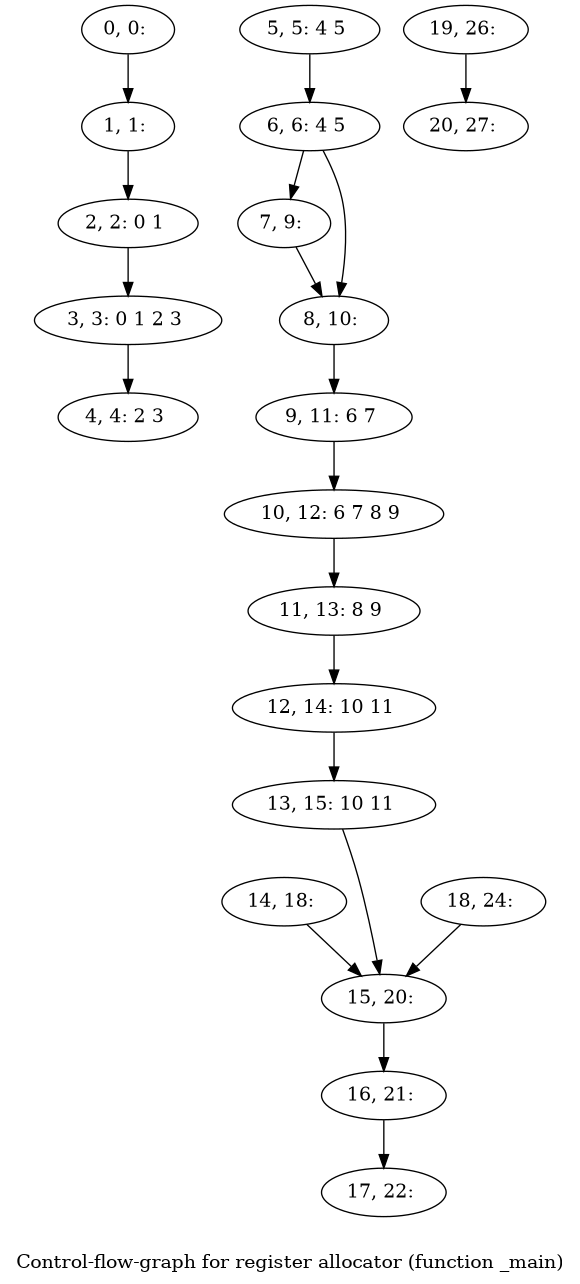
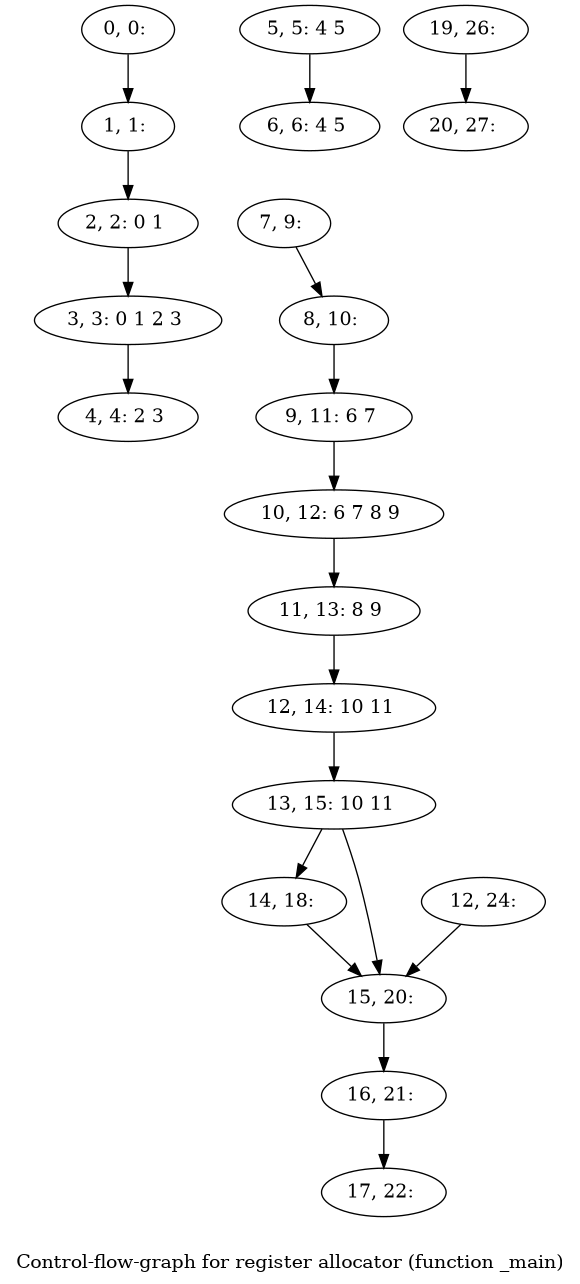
(299, 168) -> none
(345, 215) -> none
none -> (312, 847)
(483, 902) -> (483, 902)
